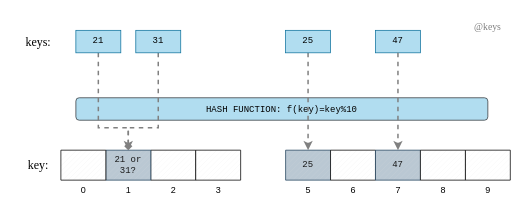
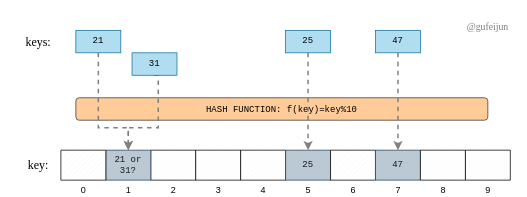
(488, 27) -> (488, 27)
(158, 42) -> (154, 64)
(98, 108) -> (98, 108)
(282, 109) -> (282, 109)
none -> (263, 165)
